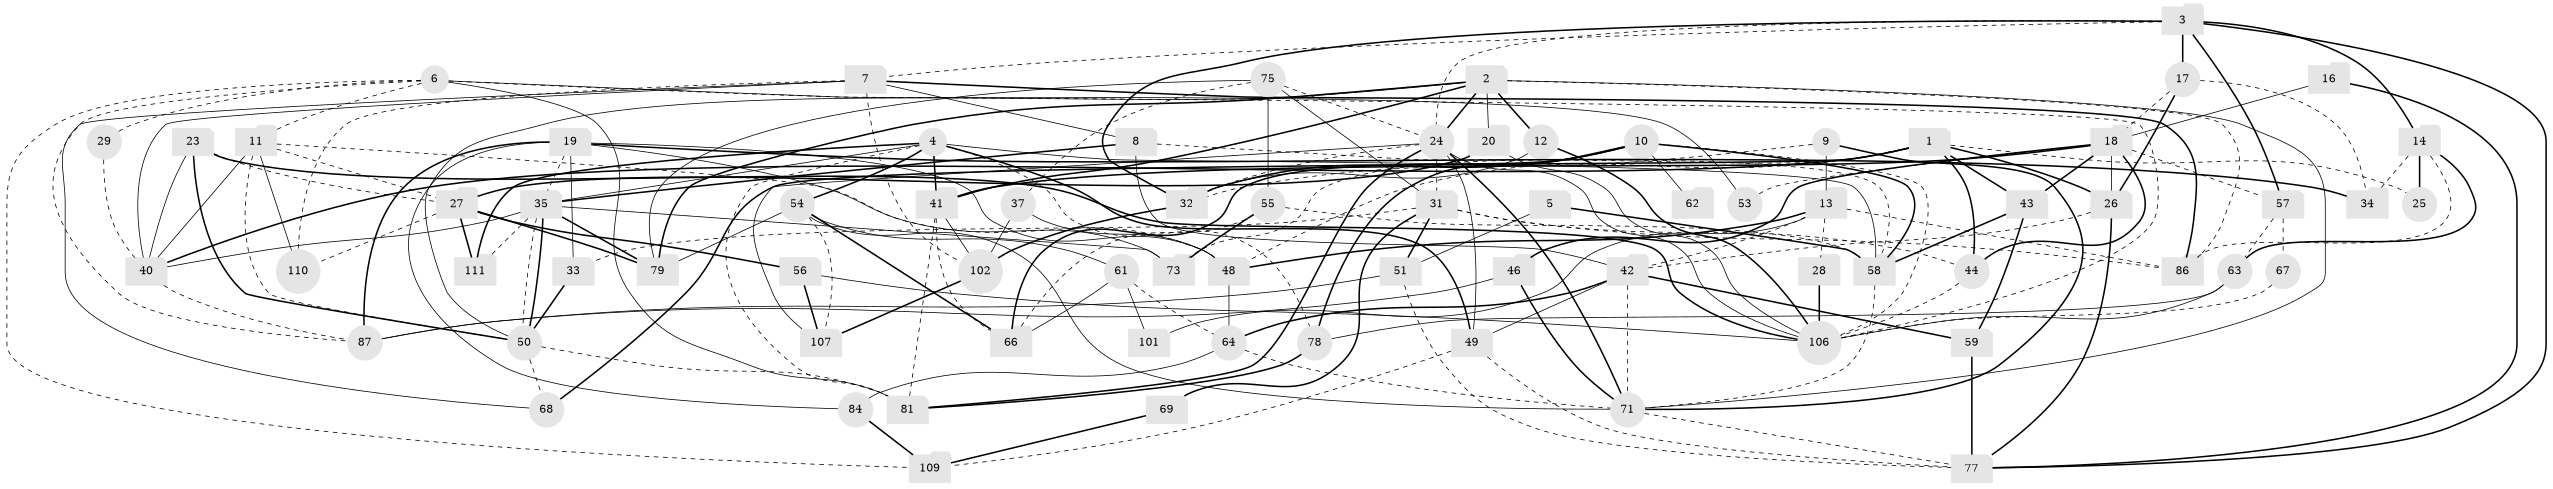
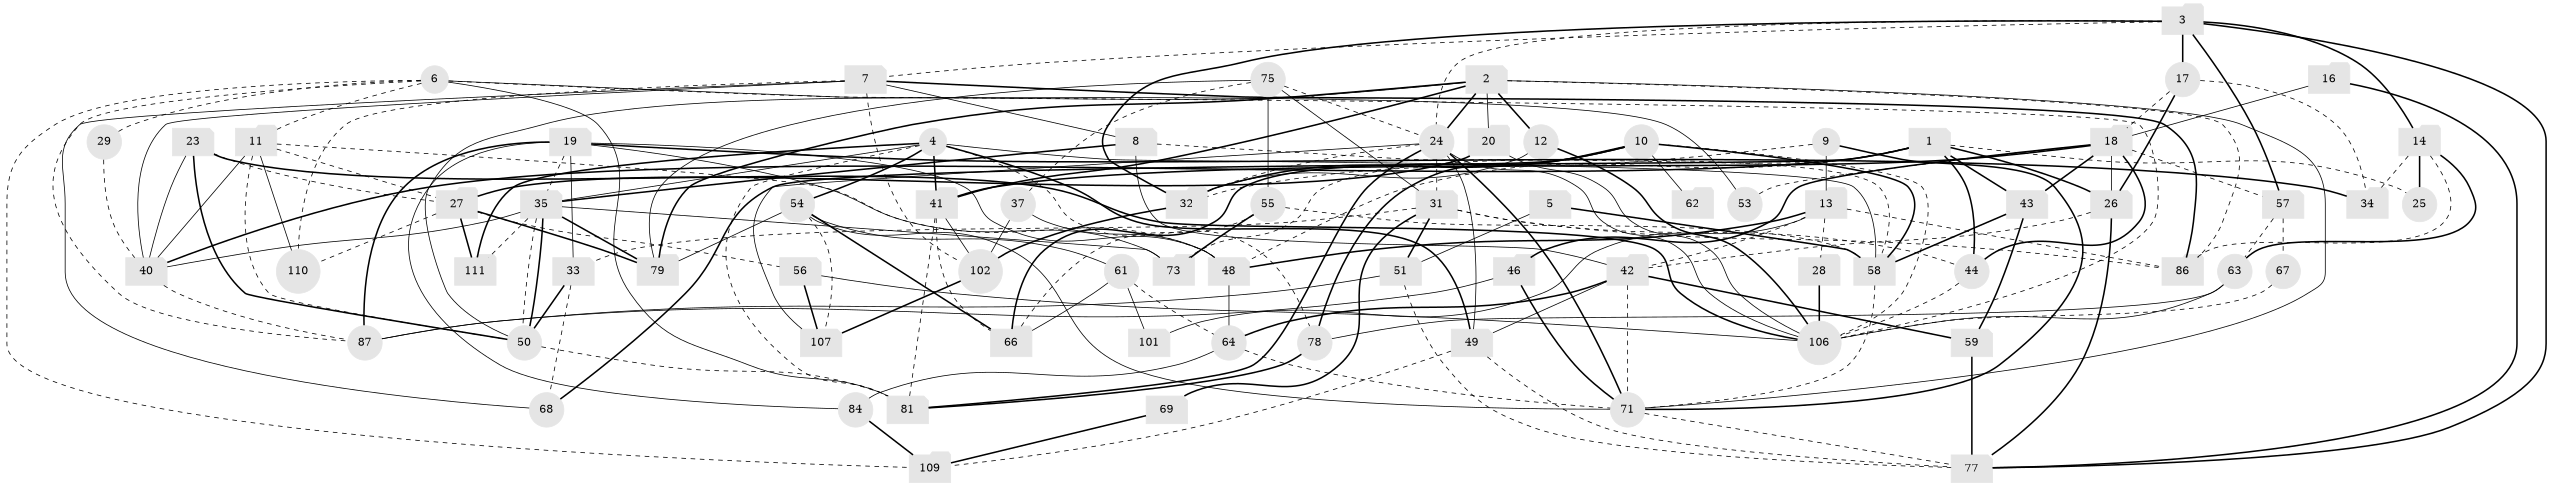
(628, 241) -> (628, 241)
(534, 373) -> (560, 339)
